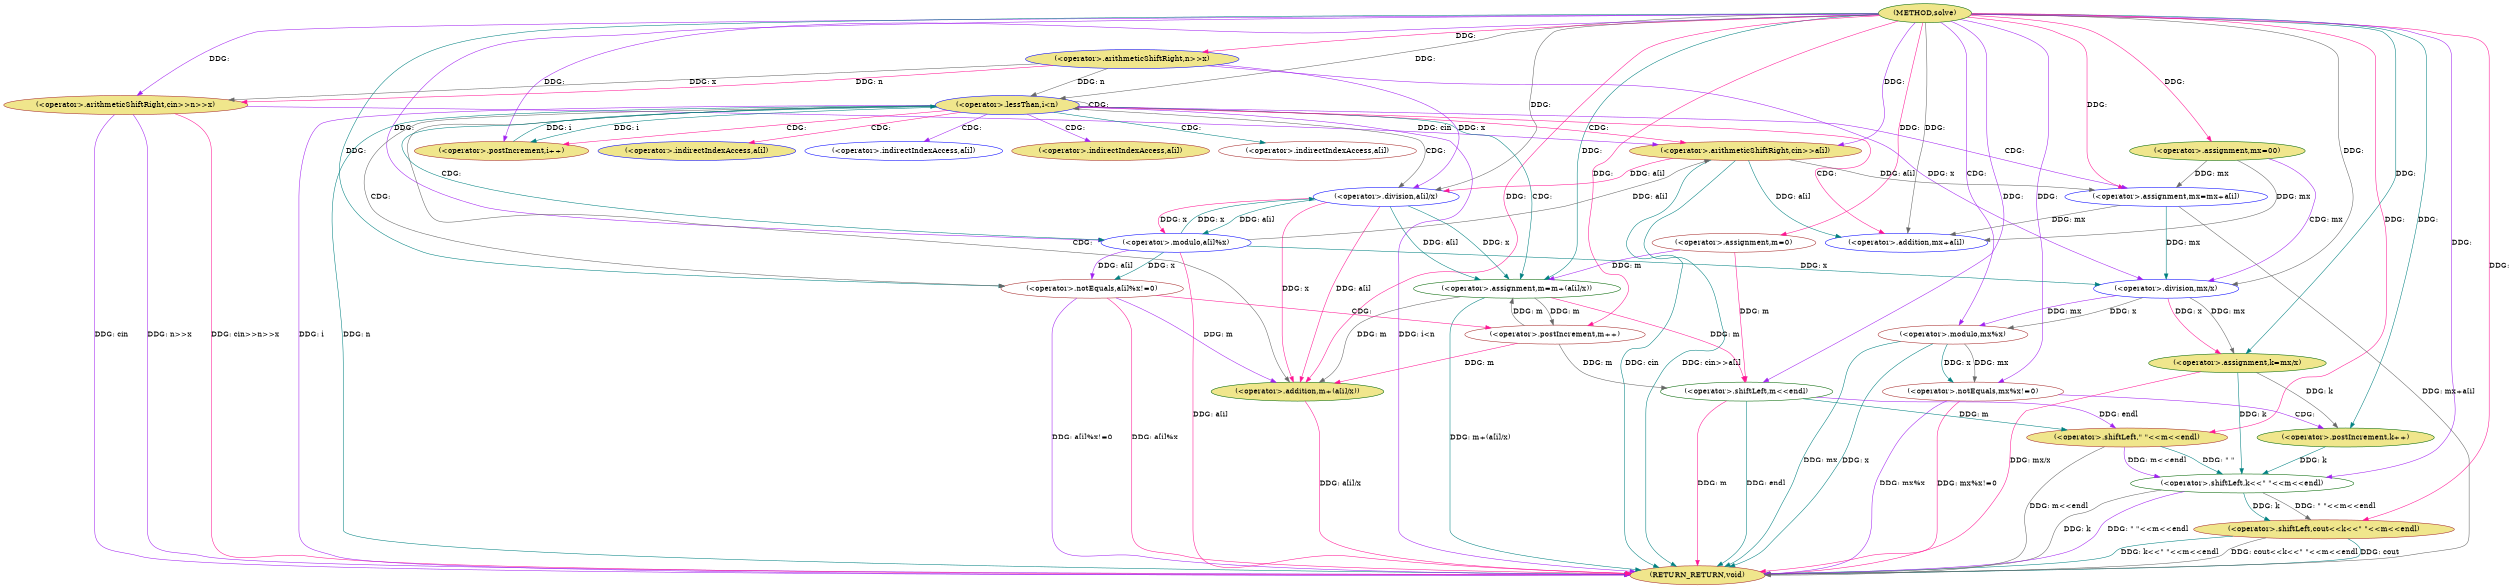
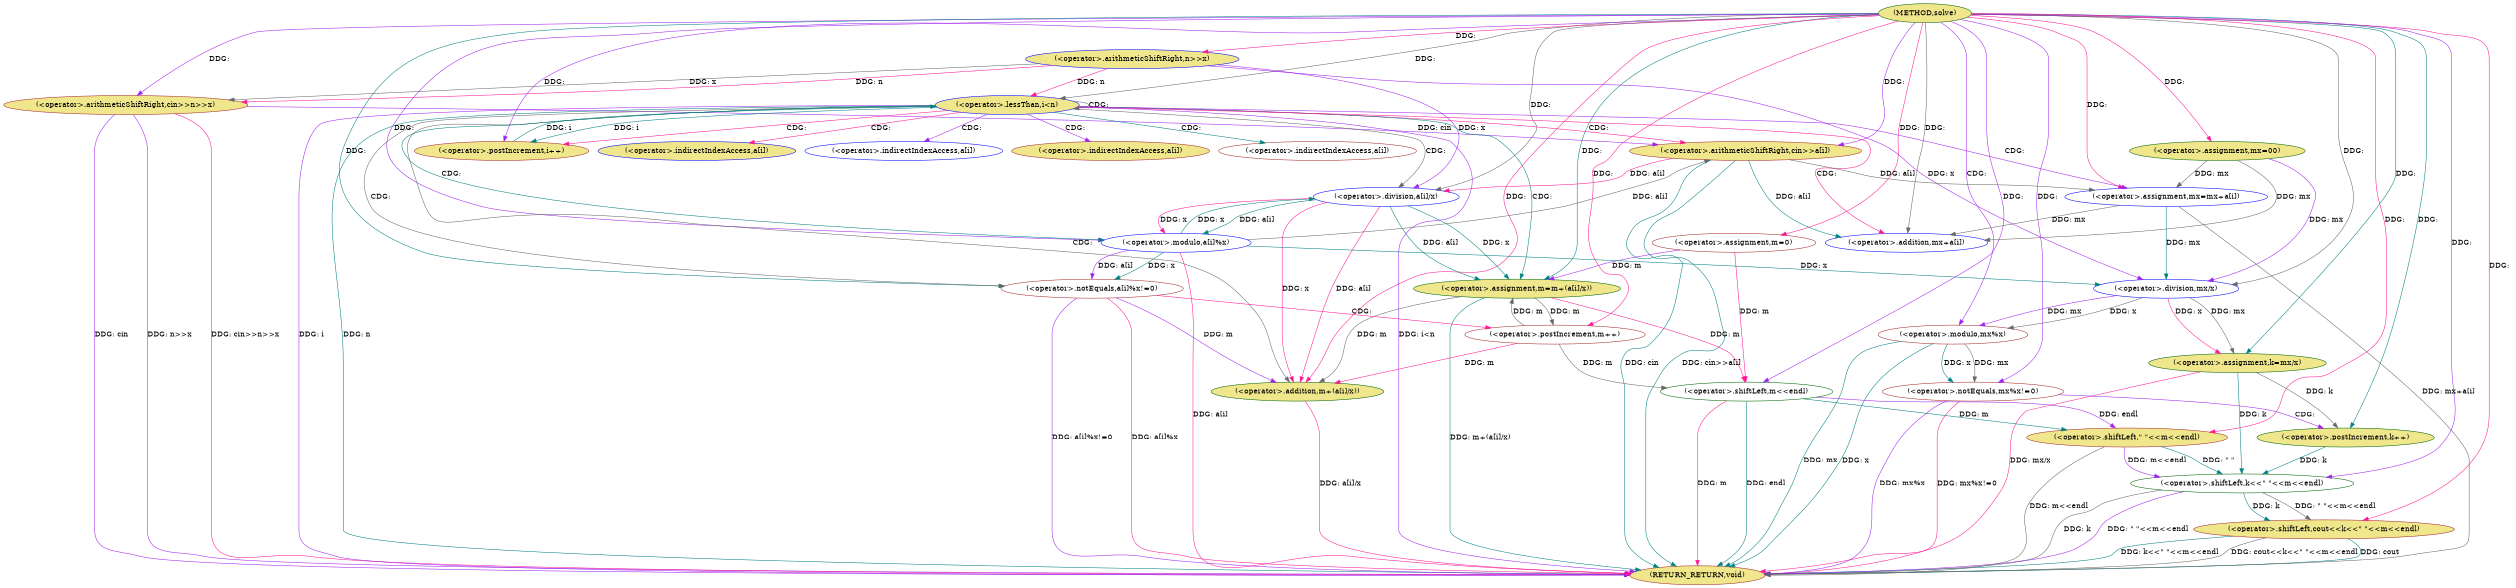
(1072, 81) -> (1072, 81)
(2326, 220) -> (2326, 220)
(1517, 289) -> (1517, 289)
